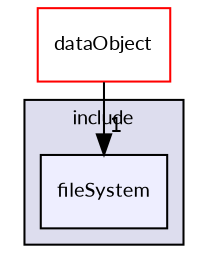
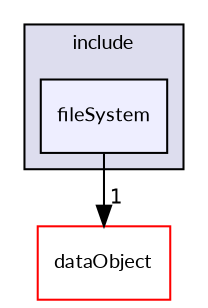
(104, 112) -> (104, 182)
